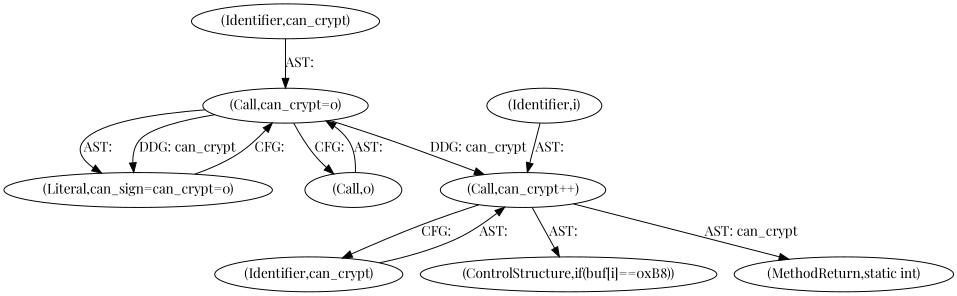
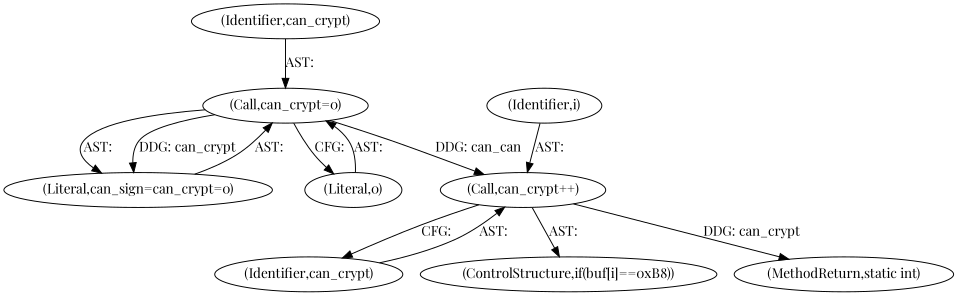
(271, 148) -> (271, 148)
(478, 148) -> (478, 148)
(353, 190) -> (353, 190)
(752, 232) -> (752, 232)
